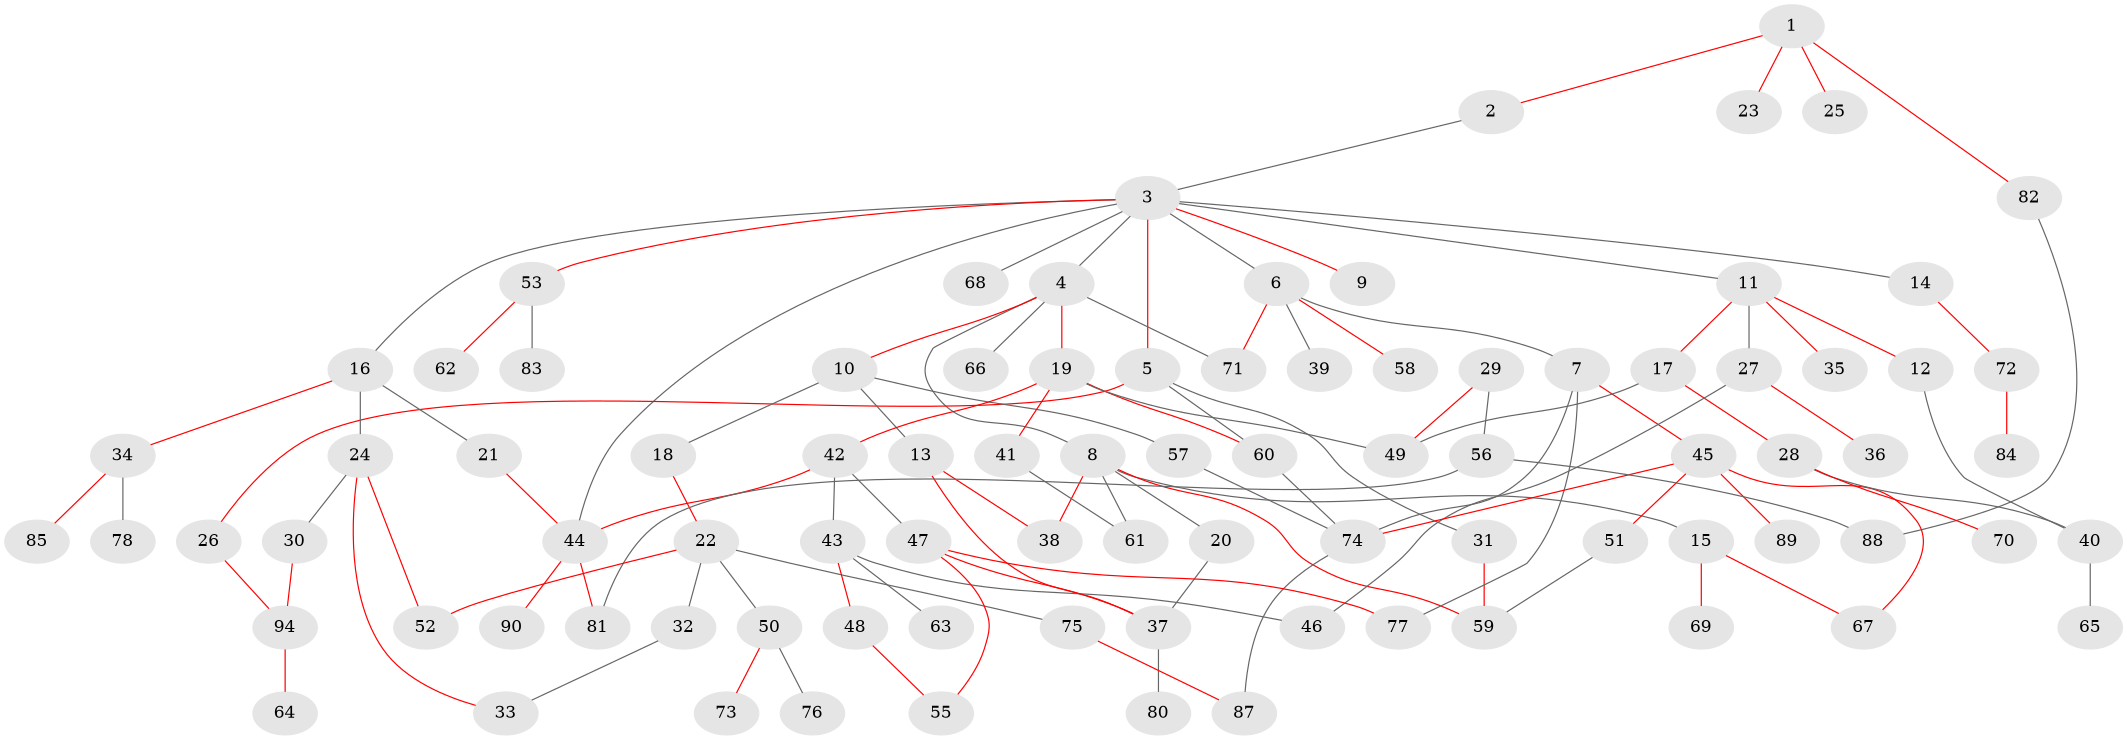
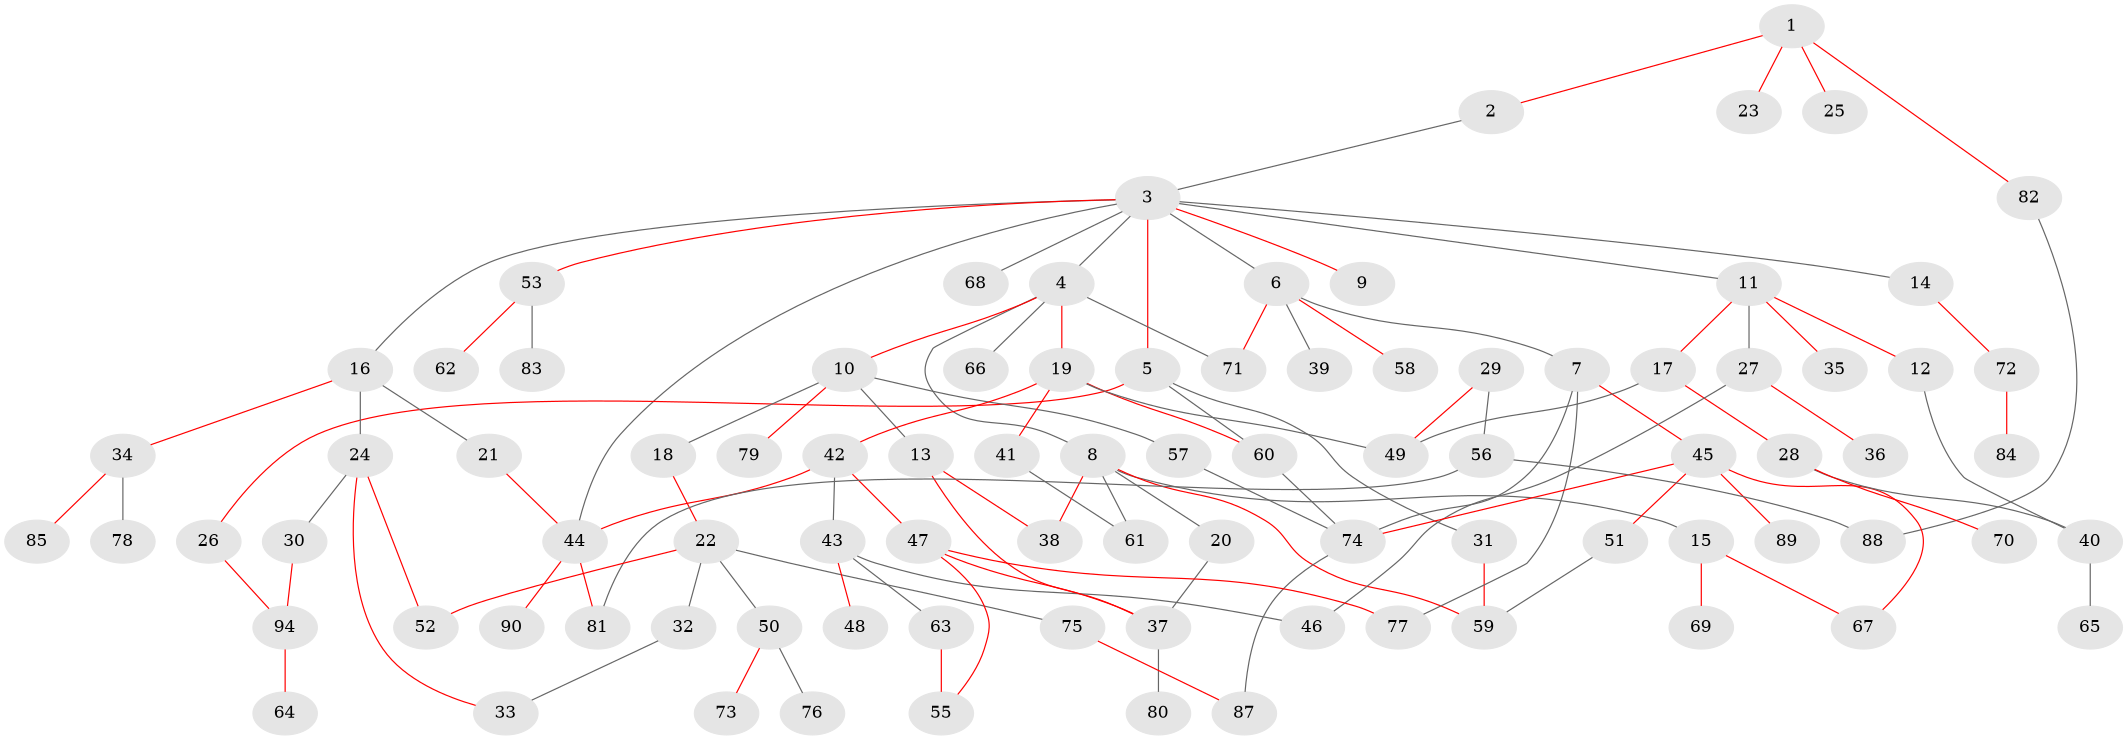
none -> (749, 456)
(877, 499) -> (877, 499)
(898, 670) -> (941, 671)
